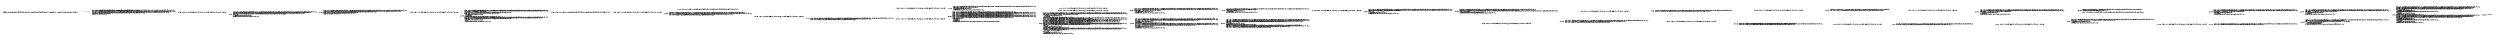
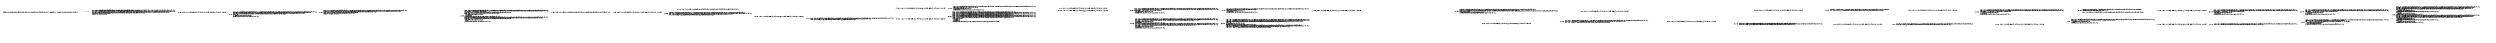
(1691, 11) -> none
none -> (2182, 11)
(434, 12) -> none
(1408, 12) -> none
(2488, 15) -> none
(1083, 24) -> none
